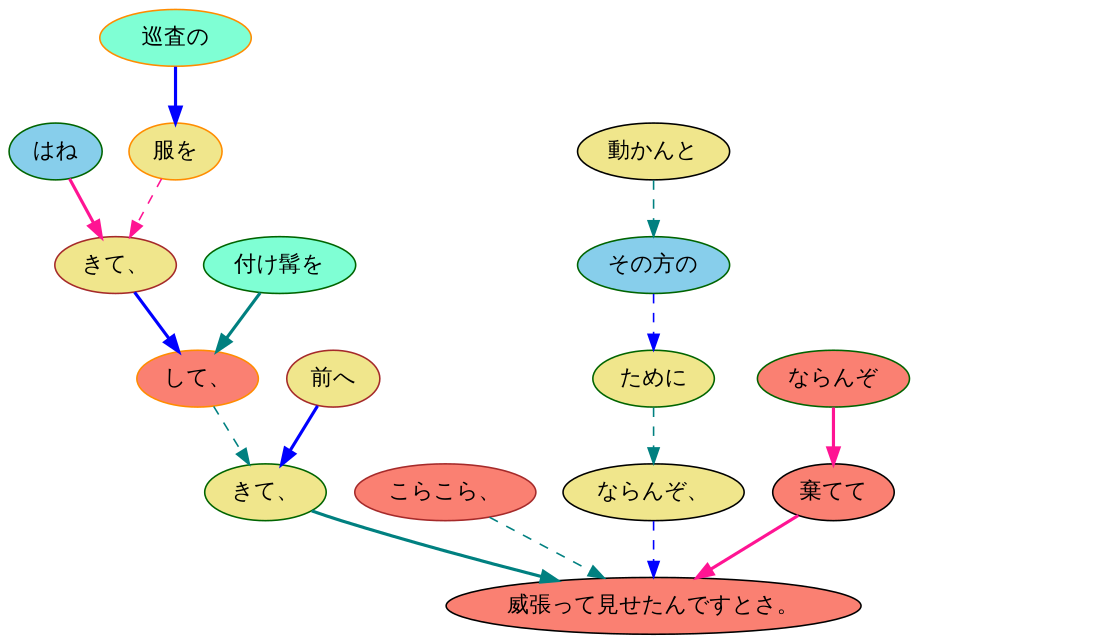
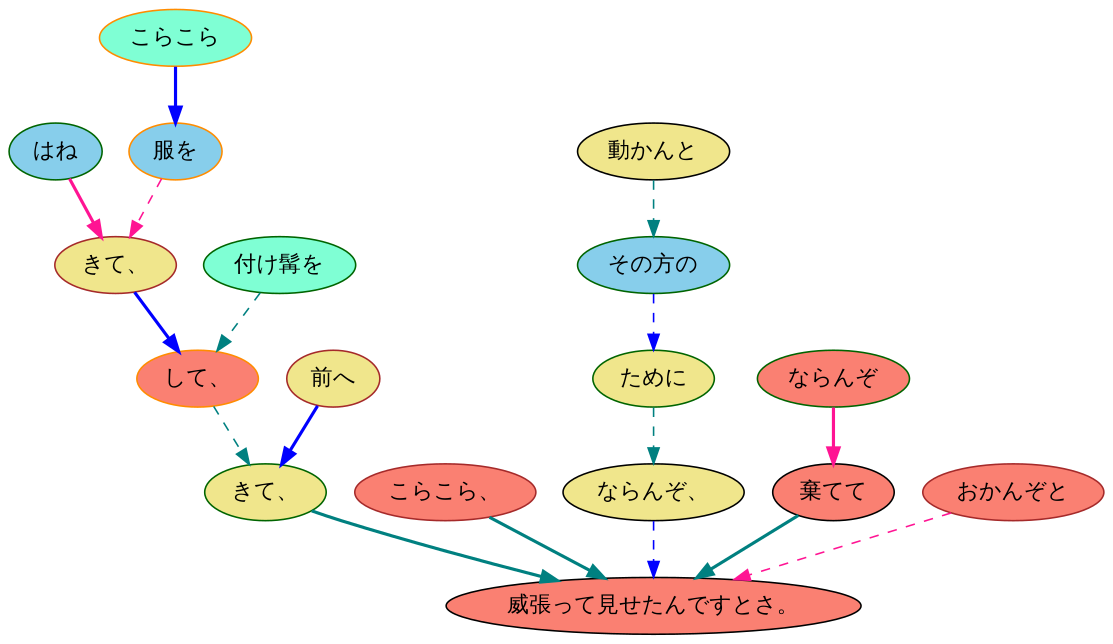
(176, 38) -> (176, 38)
(176, 151) -> (176, 151)
(243, 315) -> (243, 315)
none -> (1013, 492)
(754, 542) -> (754, 542)
(540, 544) -> (540, 544)
